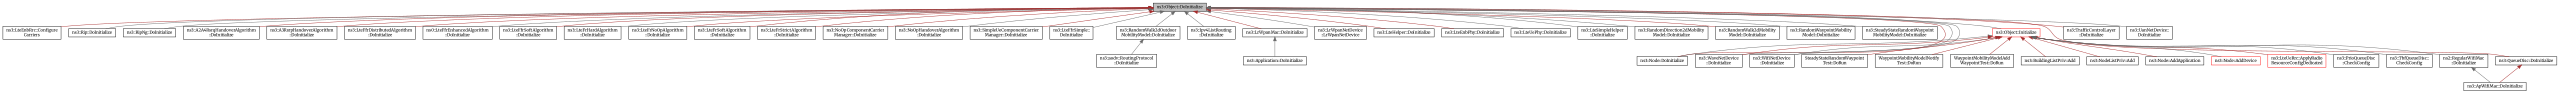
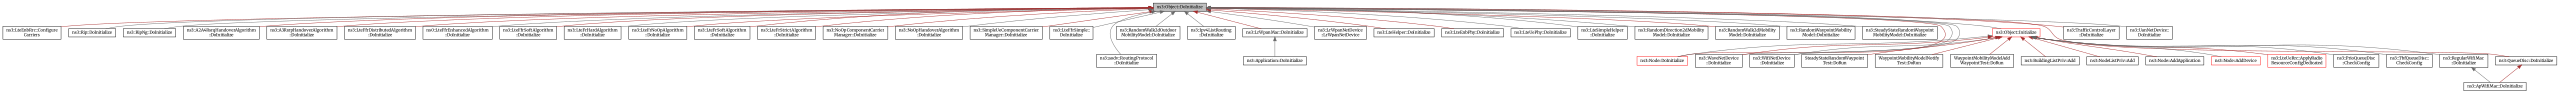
(1136, 48) -> (1112, 27)
(1662, 61) -> (1662, 61)
(2464, 61) -> (2464, 61)
